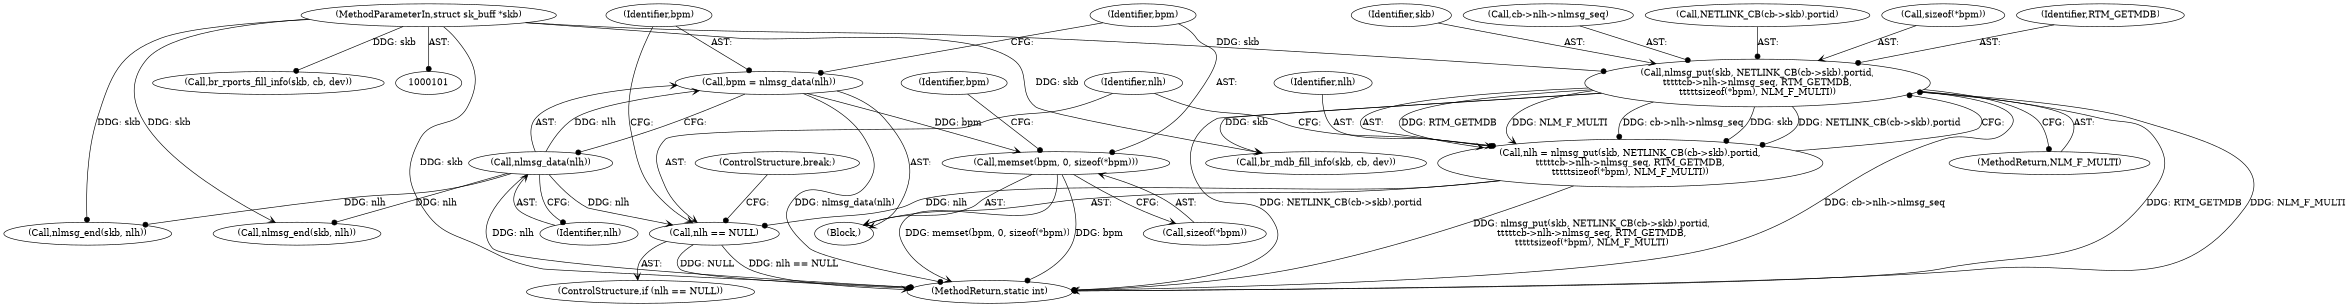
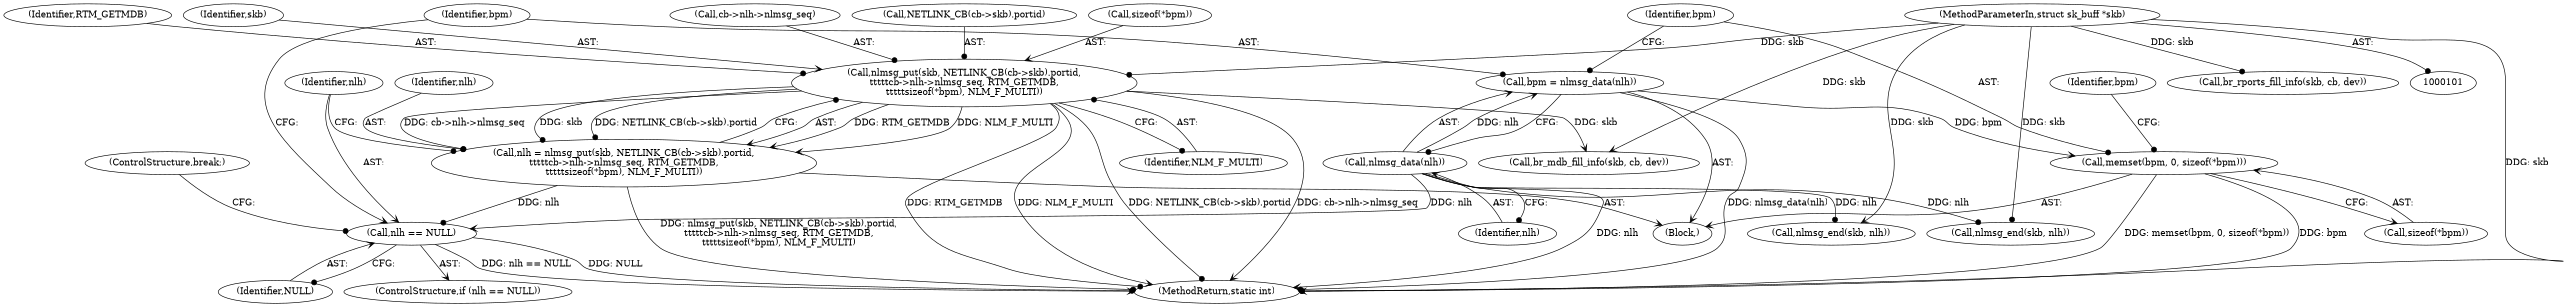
(2049, 163) -> (1203, 163)
(655, 271) -> (1555, 251)
none -> (275, 292)
